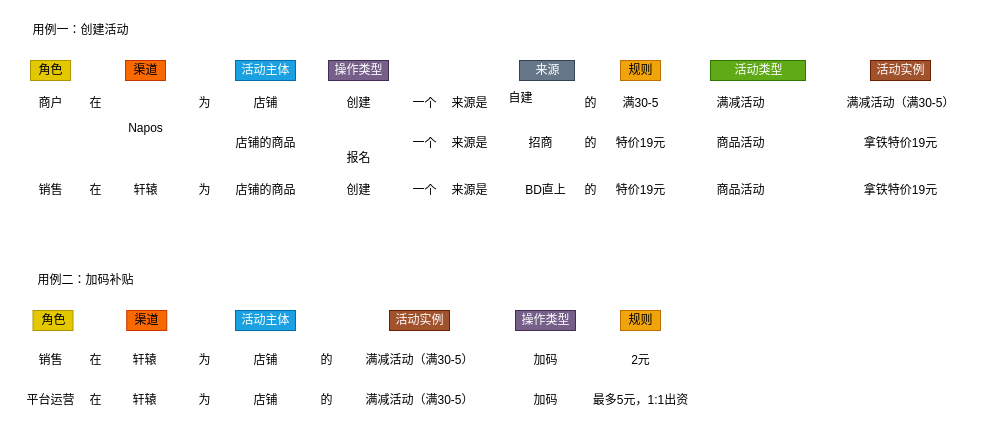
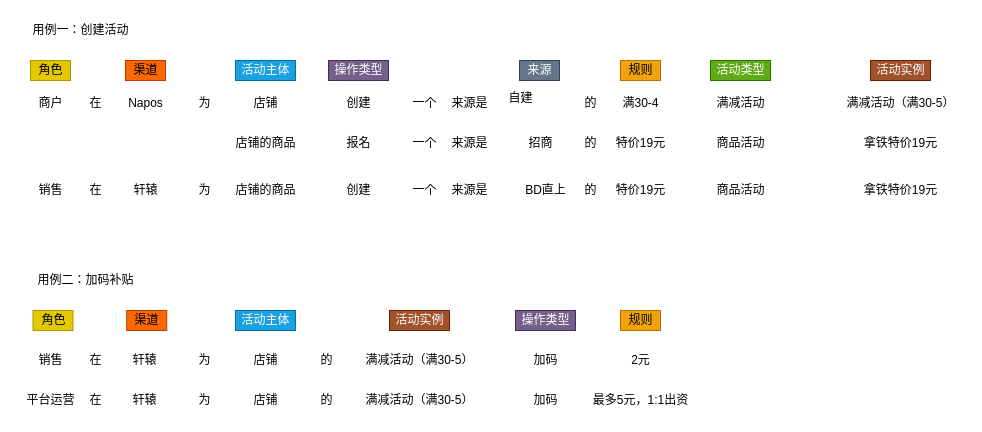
(547, 71) -> (540, 71)
(758, 71) -> (741, 71)
(641, 104) -> (641, 104)
(146, 129) -> (146, 104)
(359, 159) -> (359, 144)
